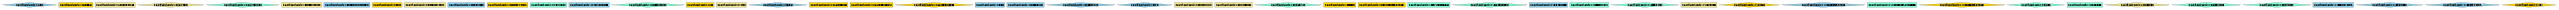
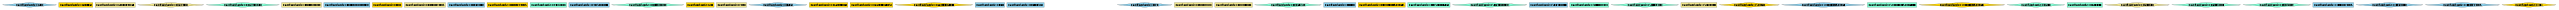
(1081, 5) -> none
(1340, 5) -> (1340, 5)
